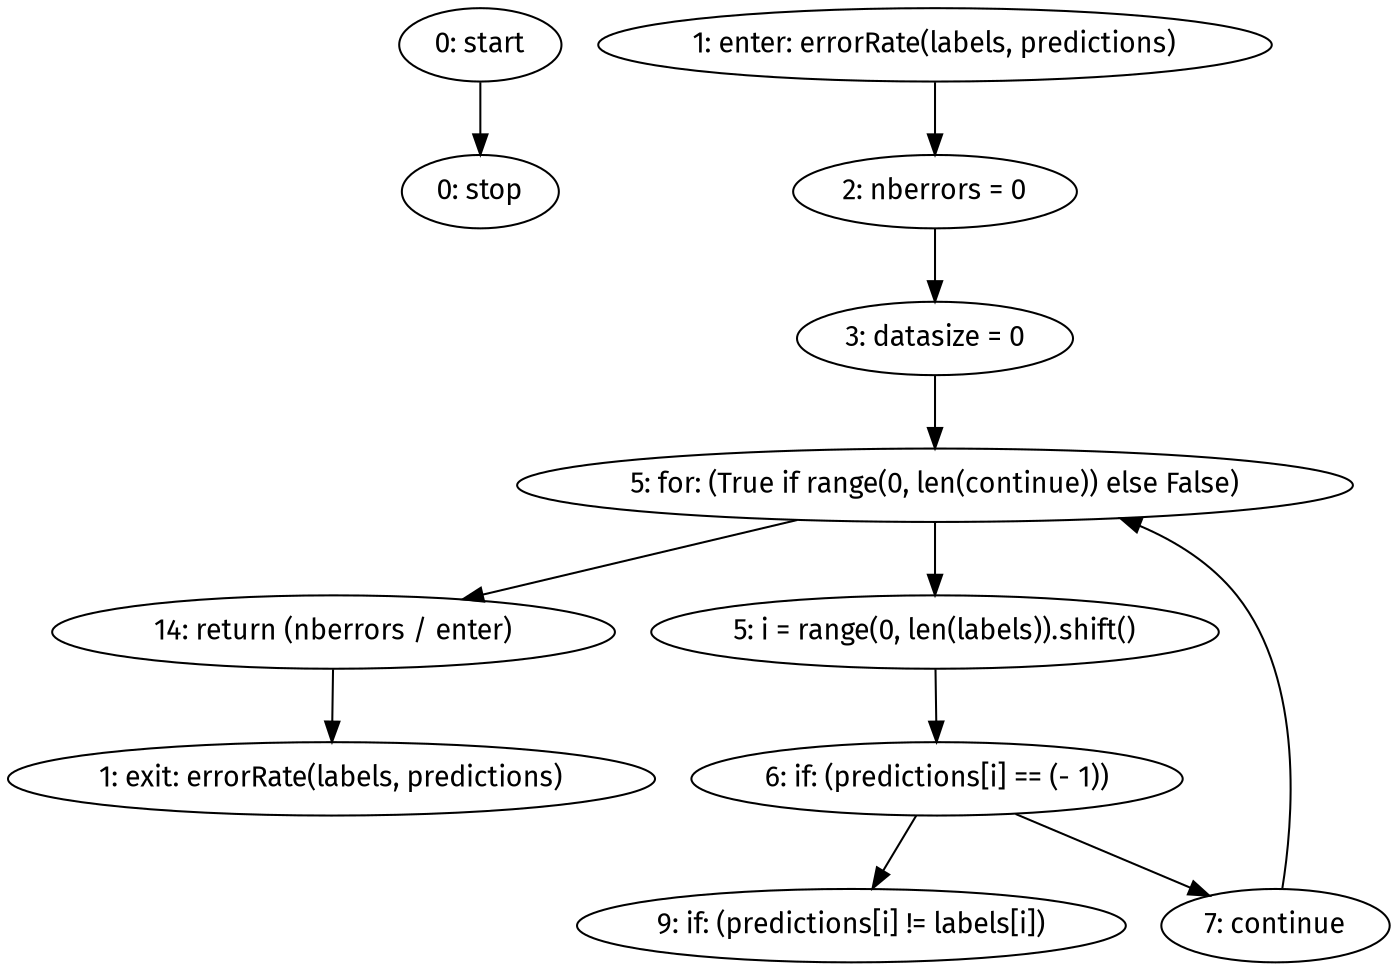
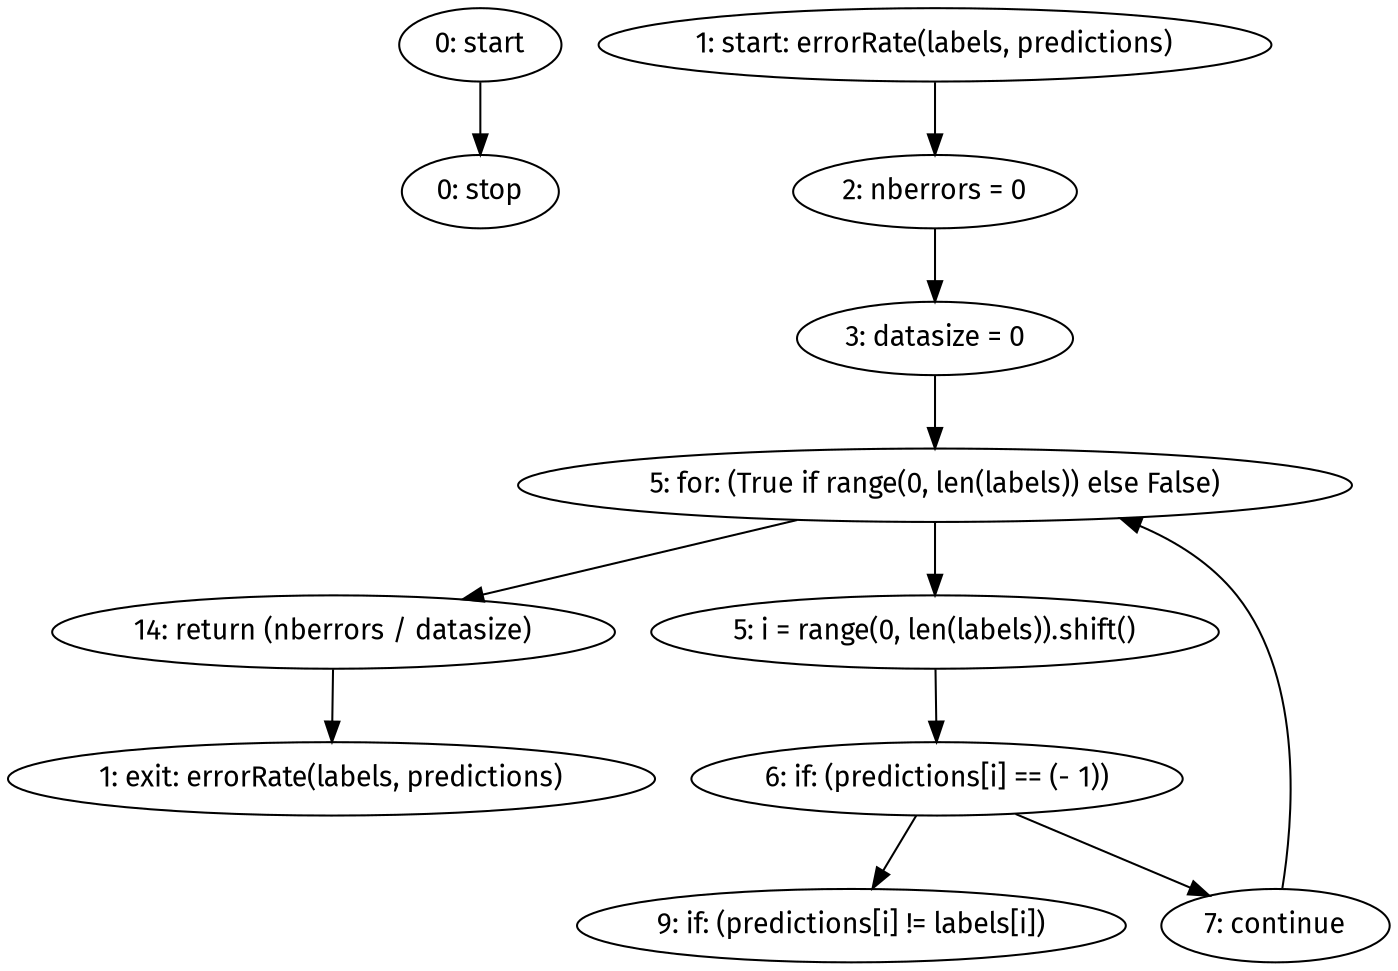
(935, 45) -> (935, 45)
(935, 485) -> (935, 485)
(334, 632) -> (334, 632)
